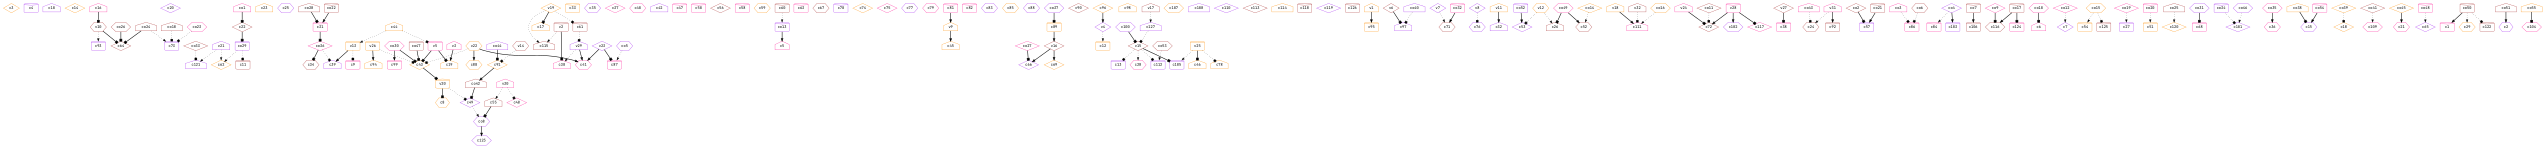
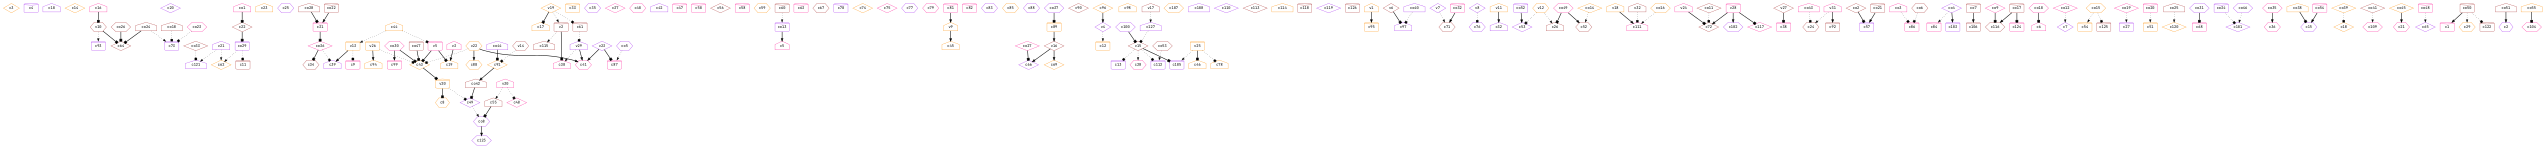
(529, 23) -> (555, 16)
